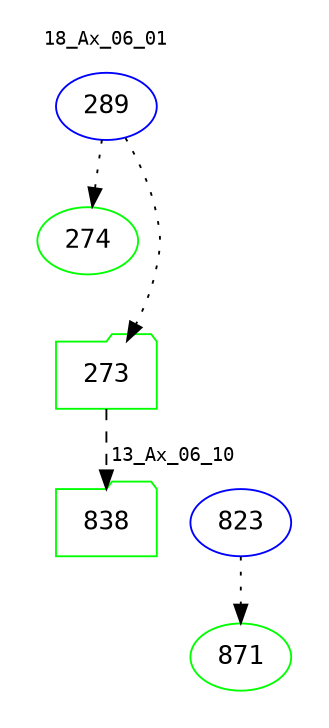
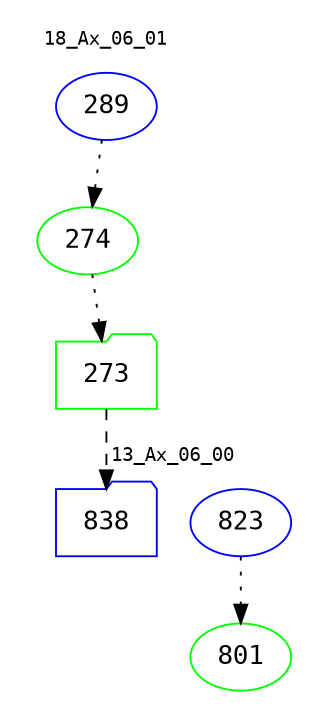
(159, 230) -> (96, 298)
(174, 456) -> (174, 456)
(106, 523) -> (106, 523)
(241, 657) -> (241, 657)
